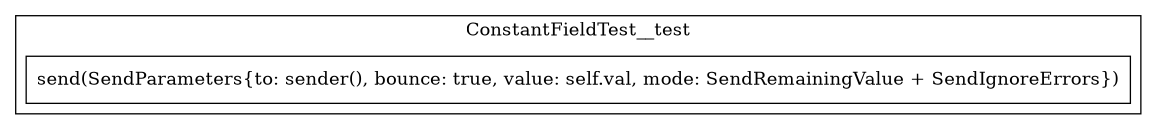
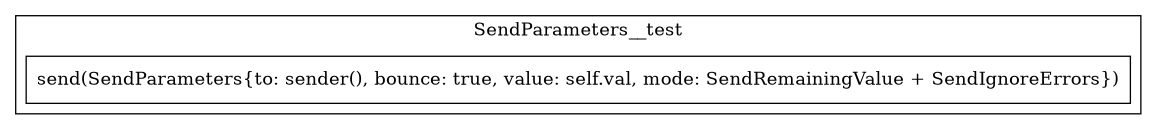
(578, 31) -> (578, 31)
